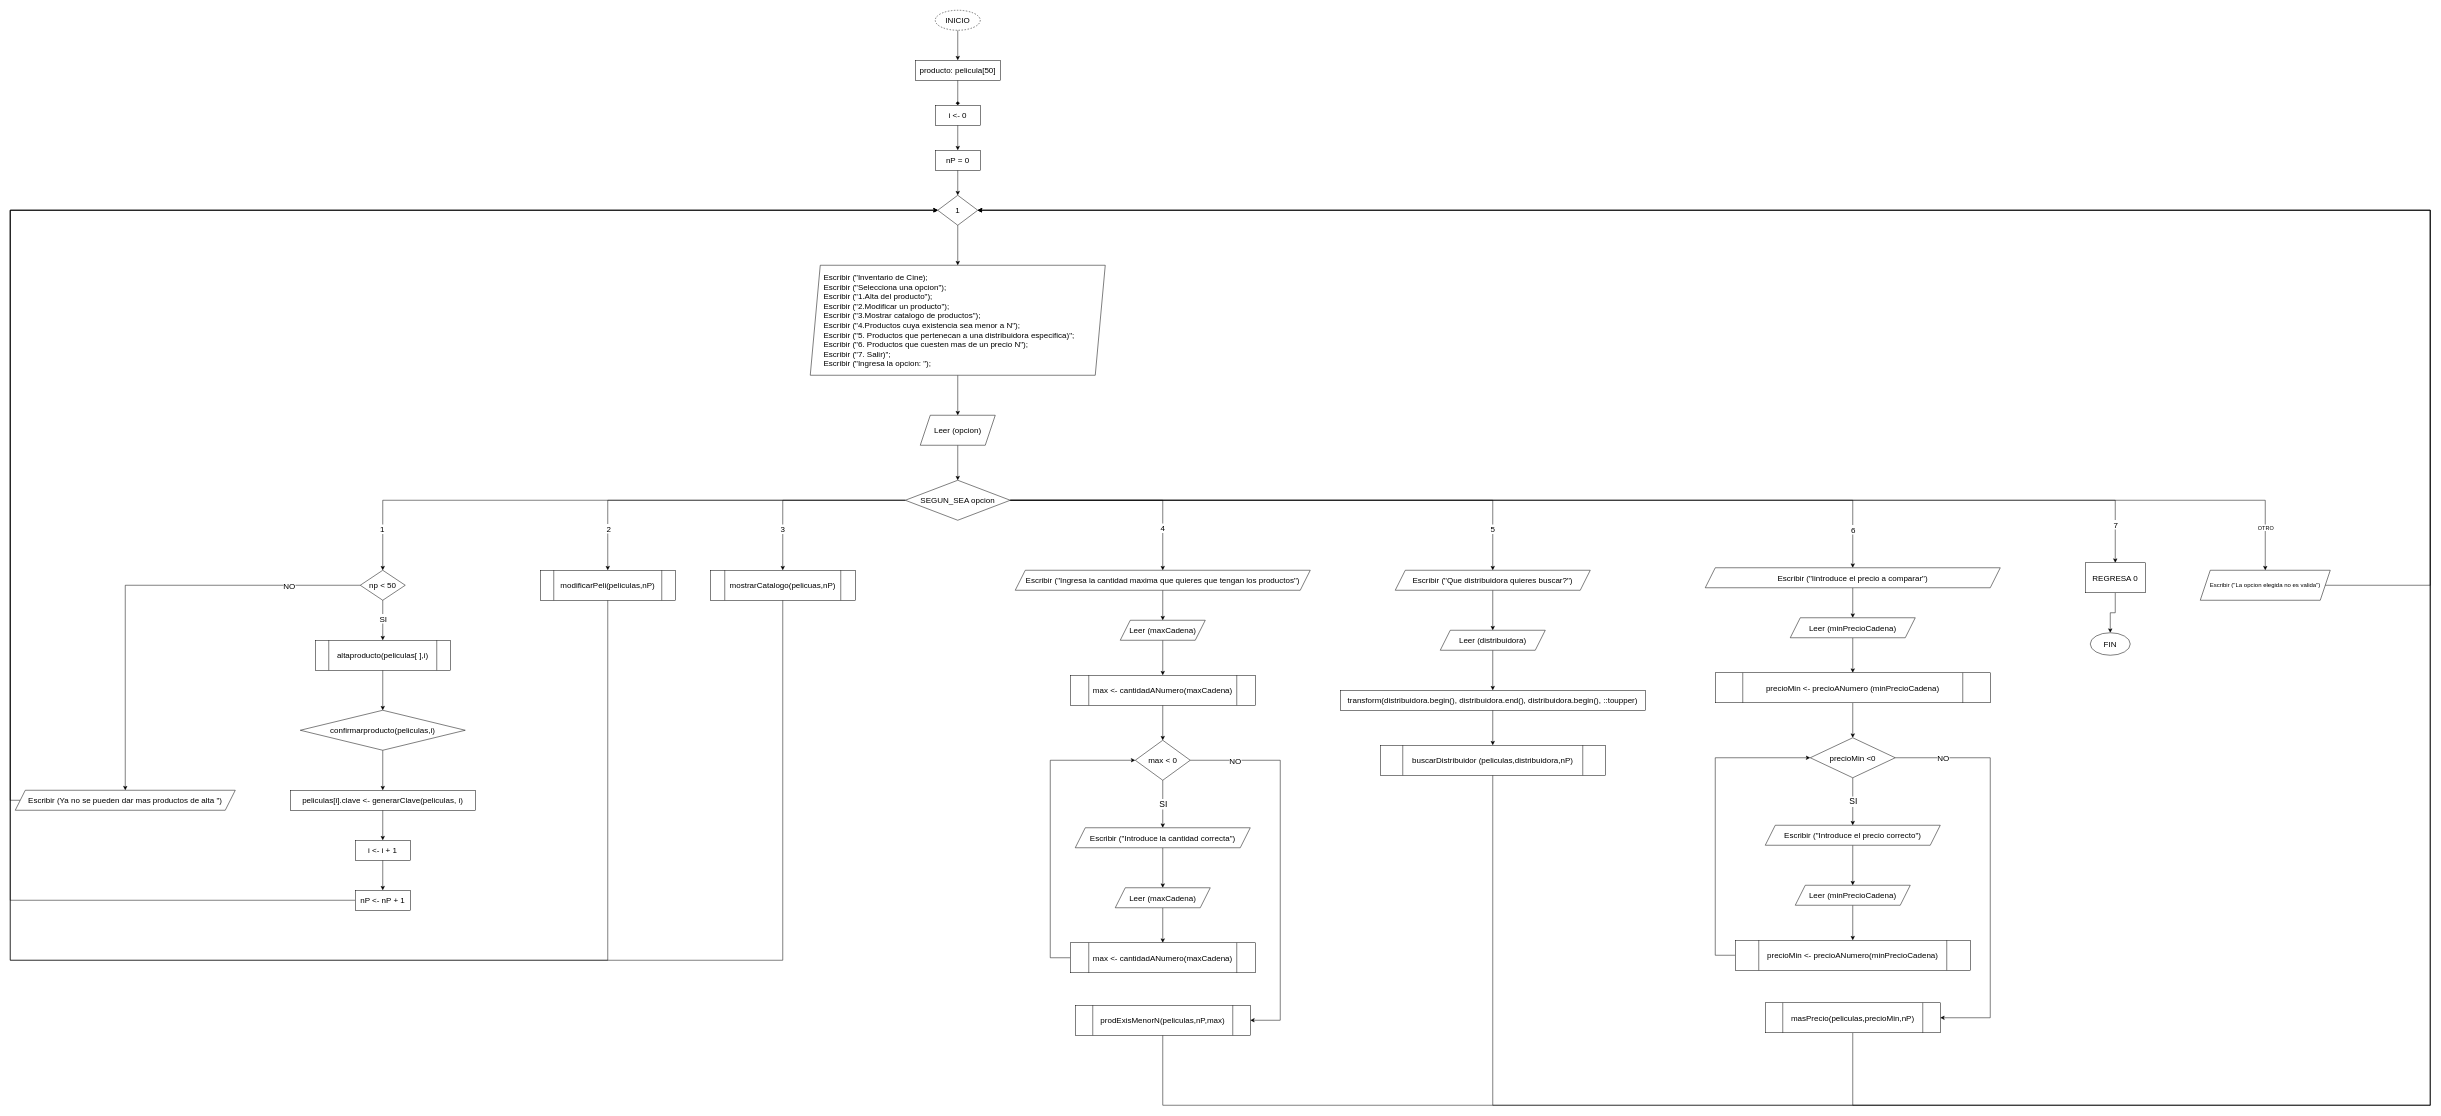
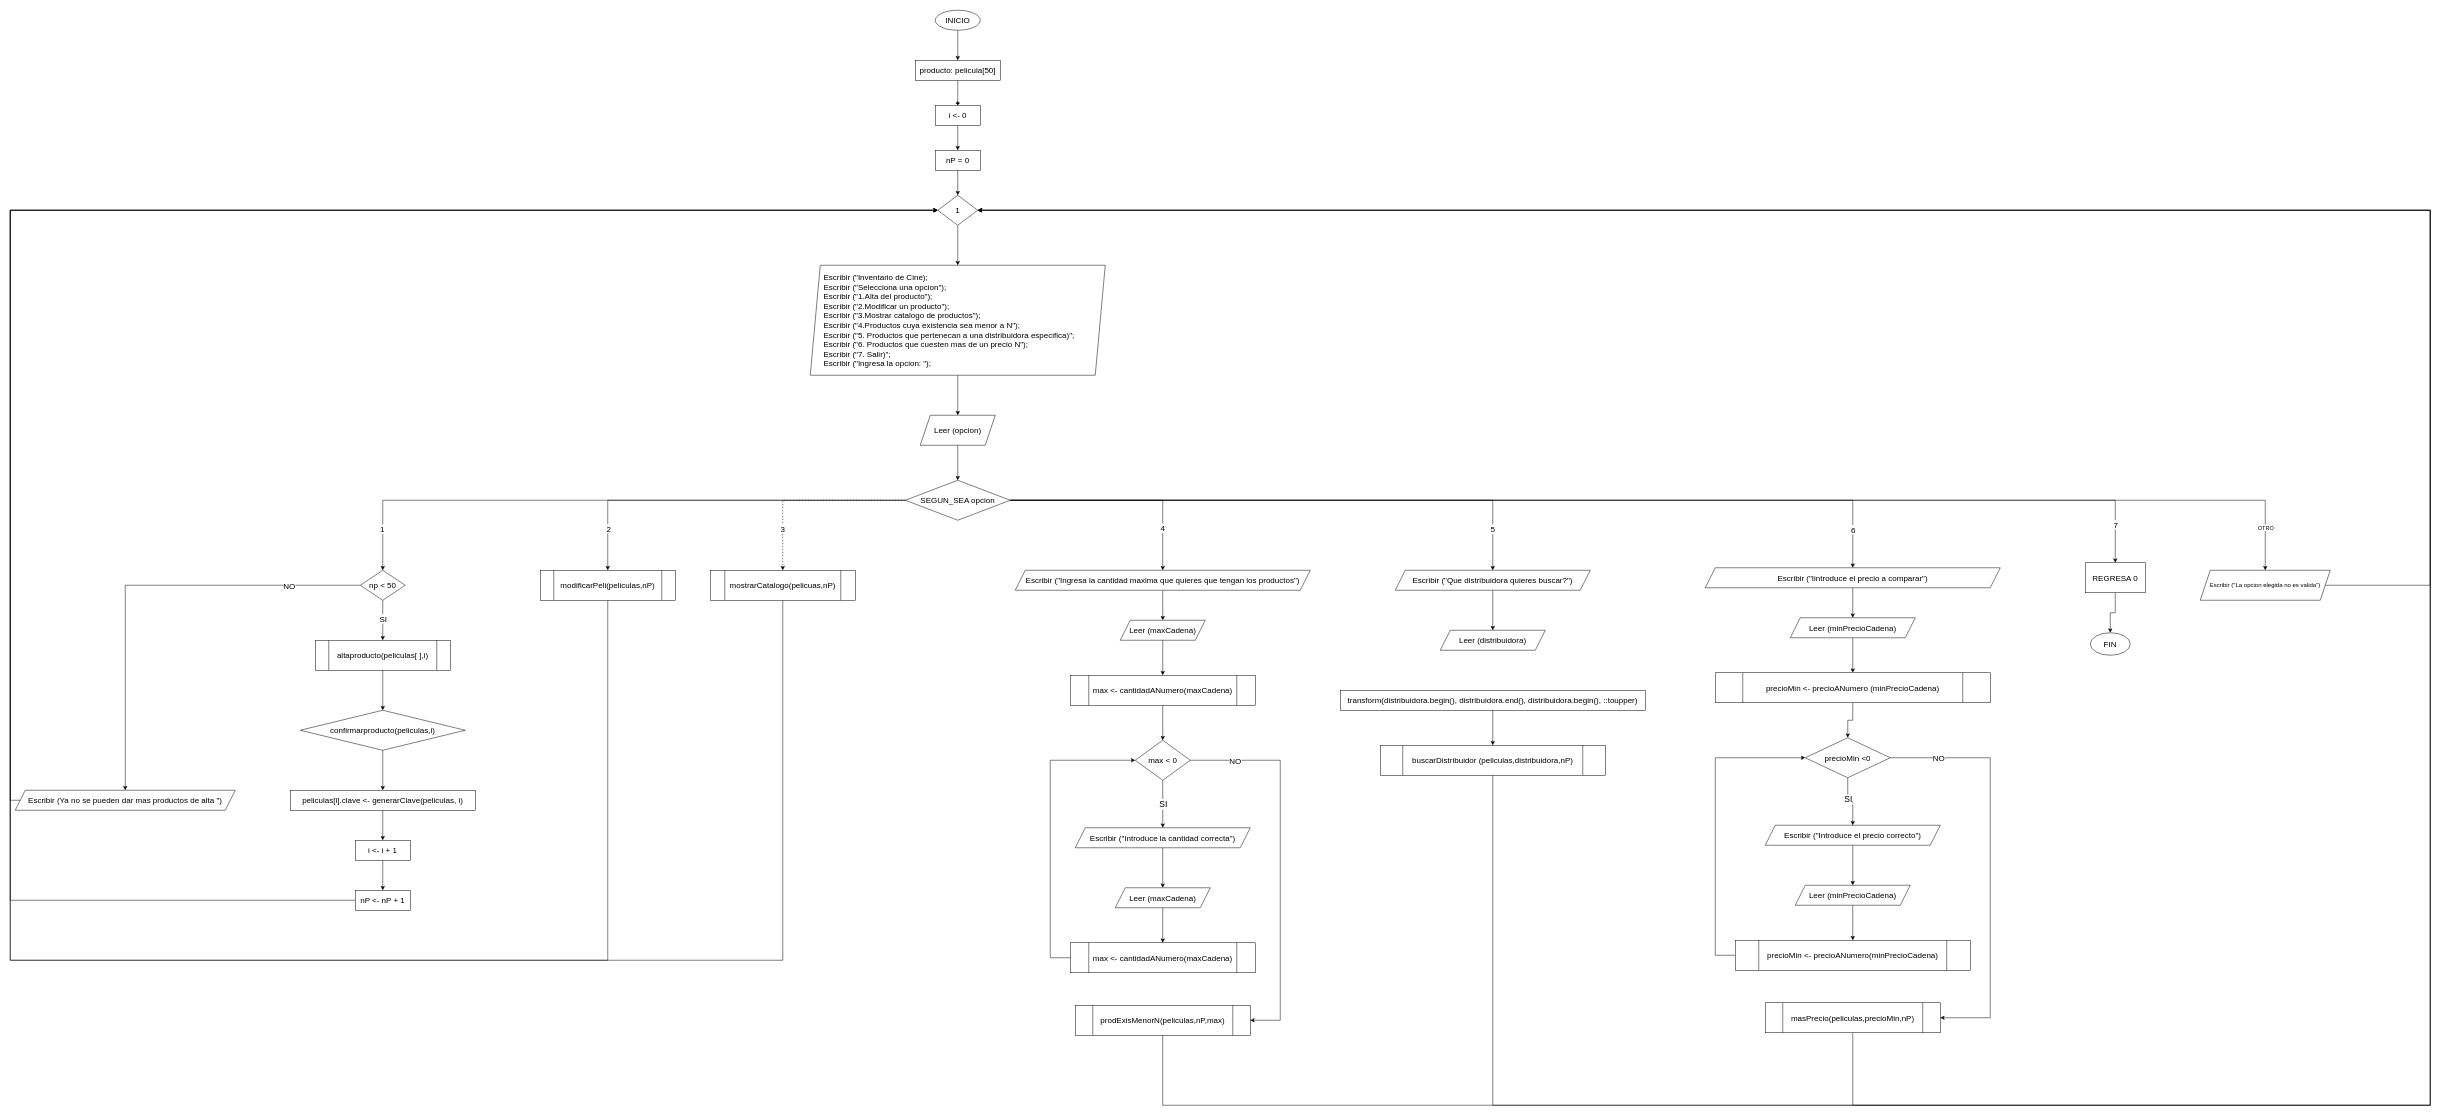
(958, 20) -> (958, 20)
(783, 550) -> (783, 550)
(1493, 685) -> none
(1853, 758) -> (1848, 758)
